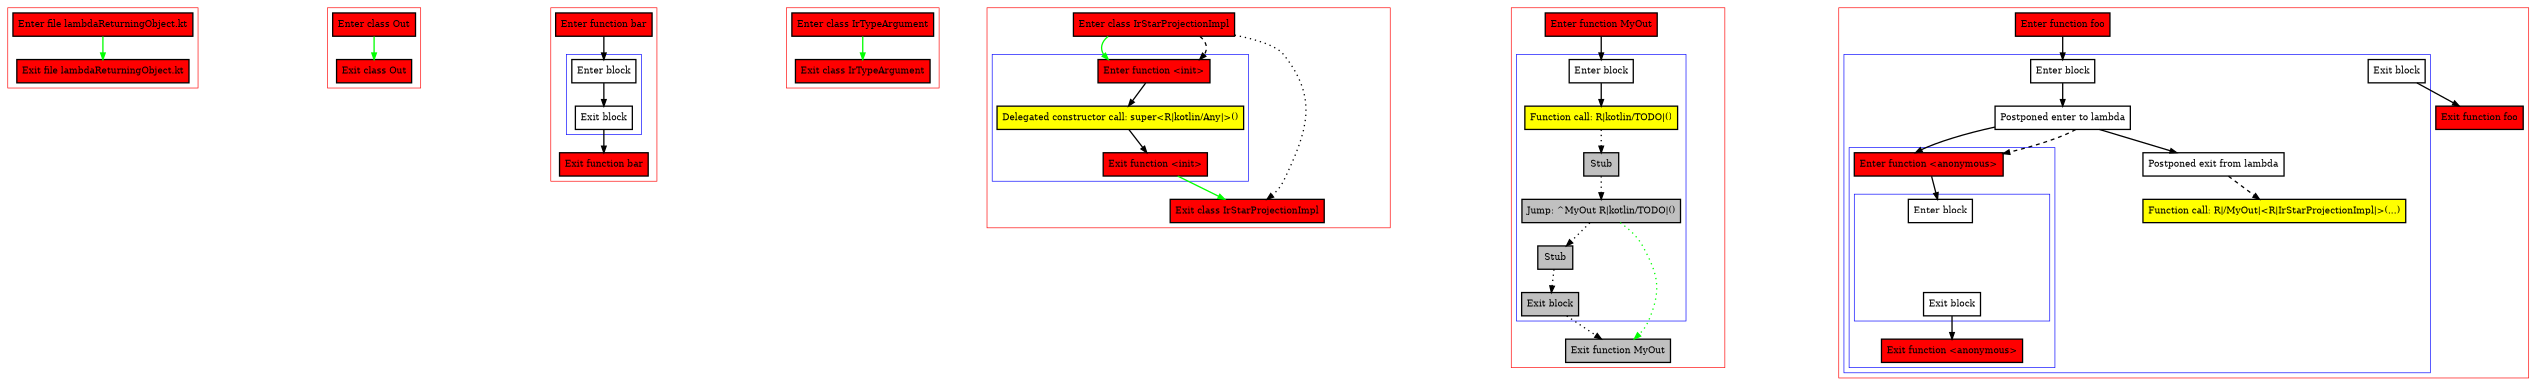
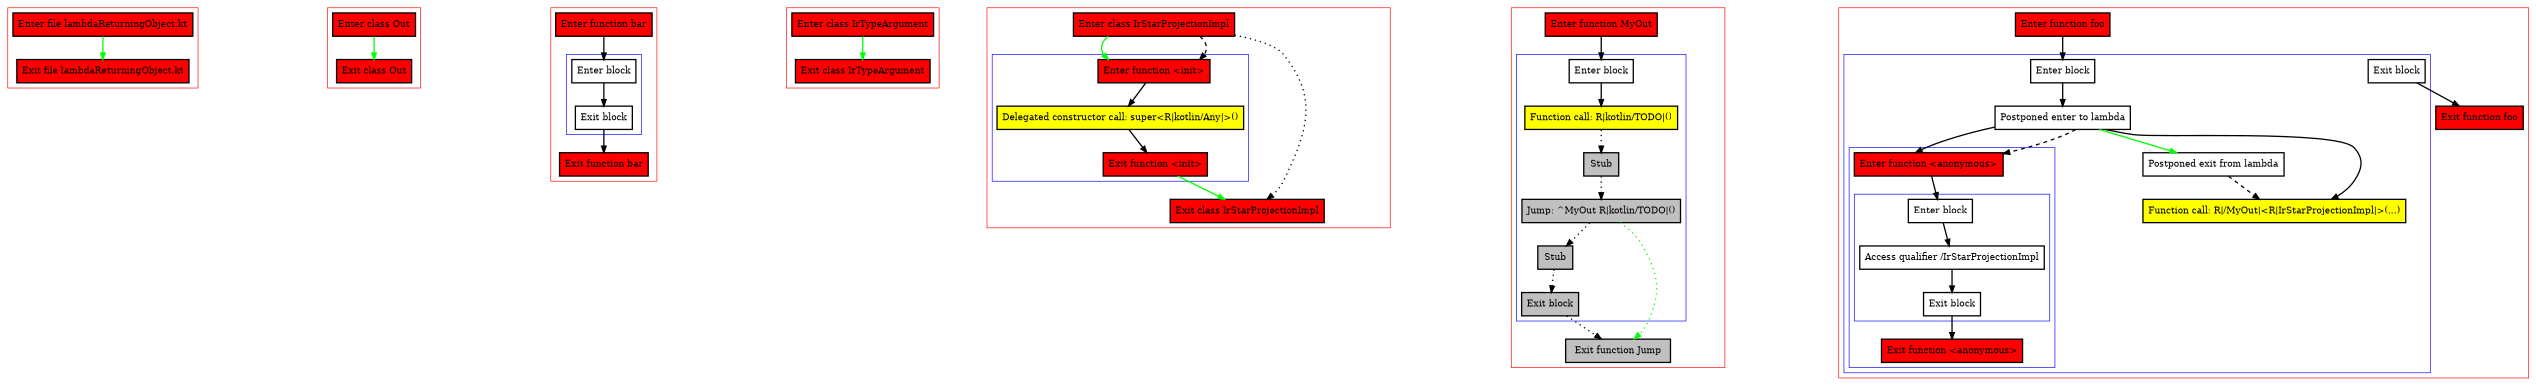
none -> (2260, 136)
(2135, 140) -> (2135, 140)
none -> (1952, 258)
(1618, 351) -> (1618, 351)
